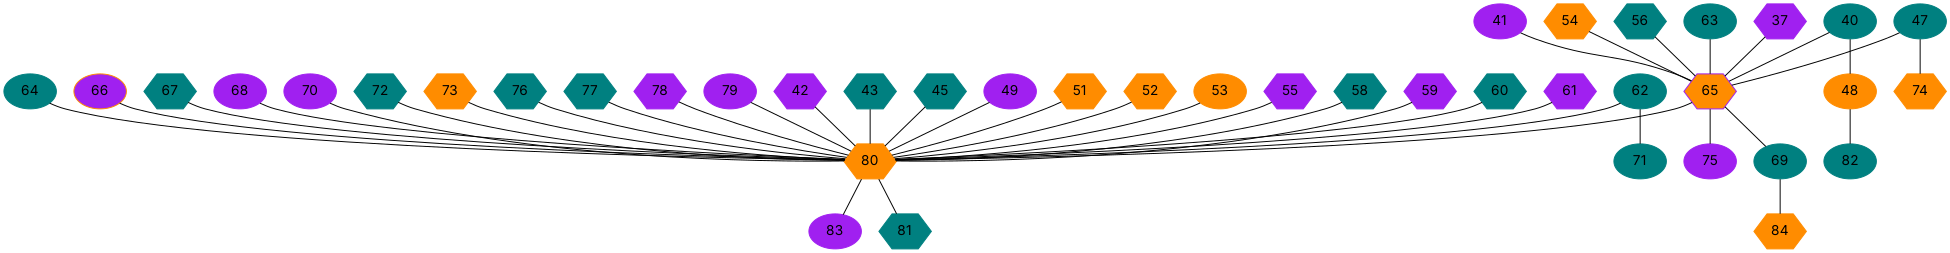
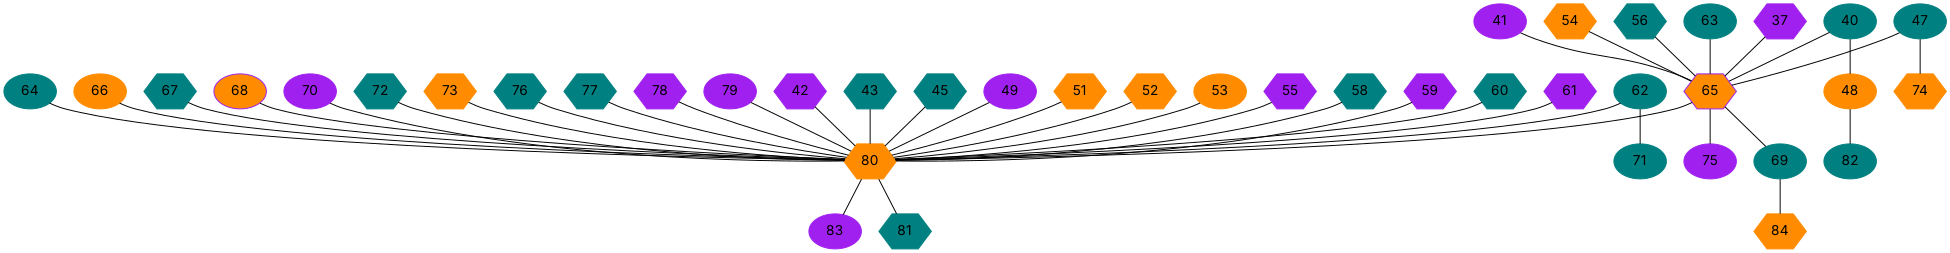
(100, 91) -> (100, 91)
(240, 91) -> (240, 91)
